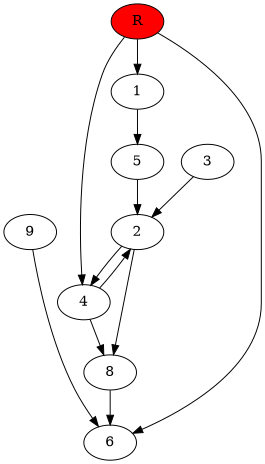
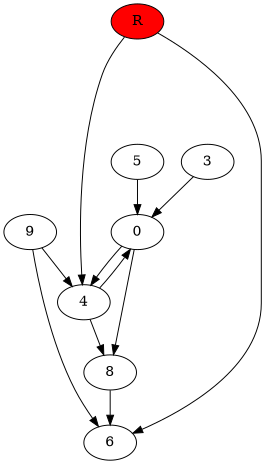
(137, 92) -> none
(137, 232) -> (137, 232)
none -> (54, 263)
